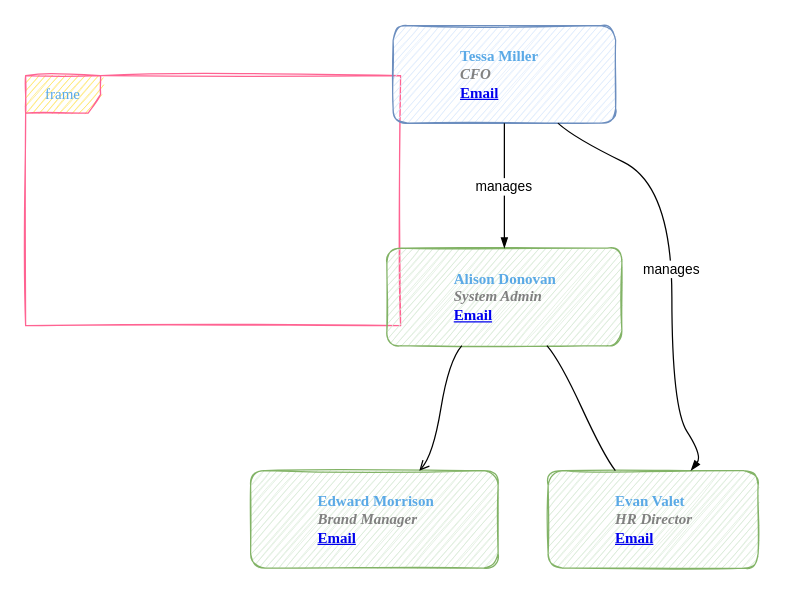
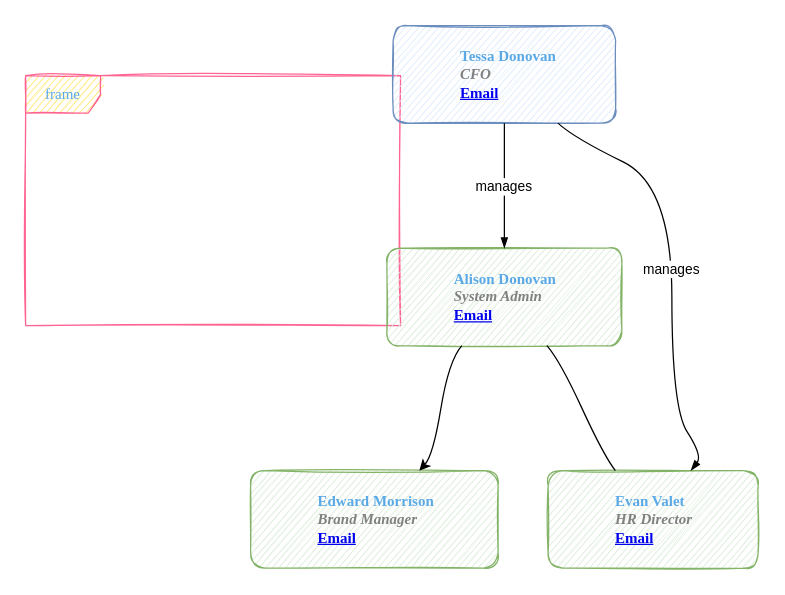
(503, 74) -> (513, 74)
(429, 455) -> (431, 454)
